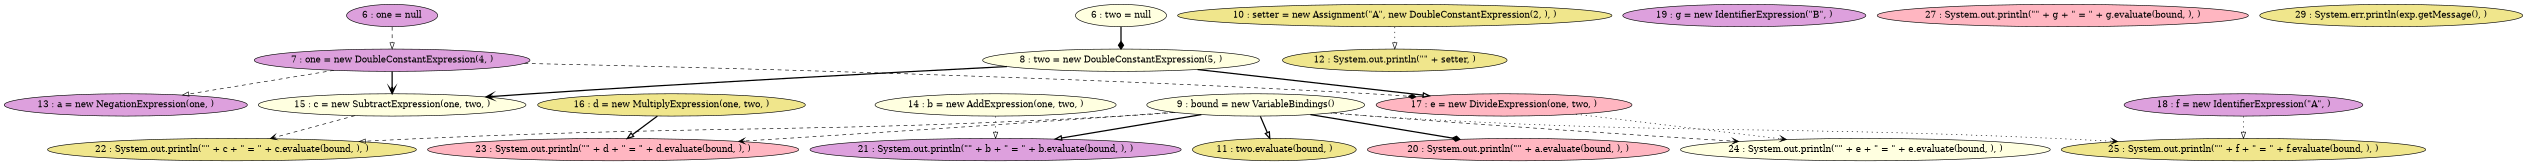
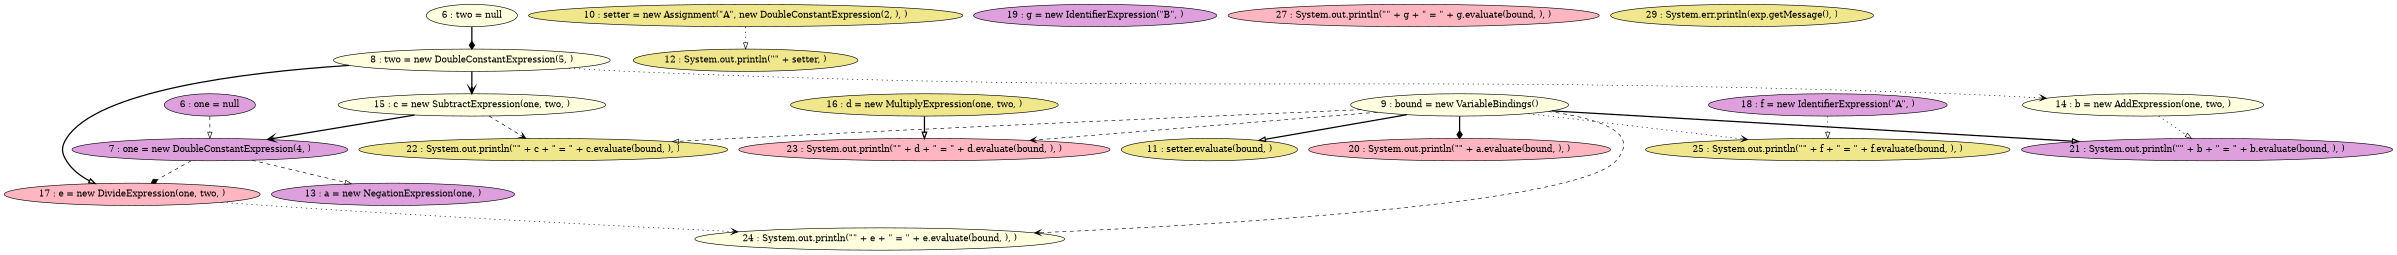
(392, 80) -> (344, 127)
none -> (1305, 84)
(1274, 150) -> (1209, 150)
